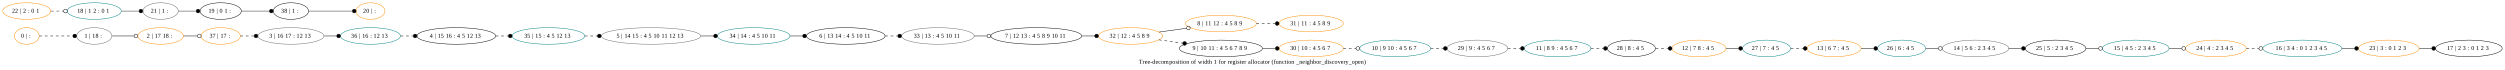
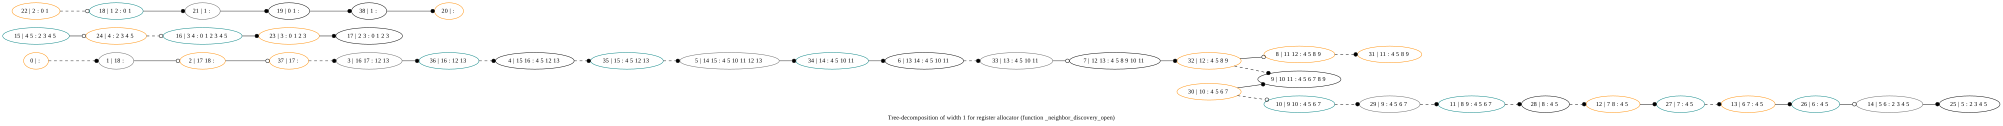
(1269, 48) -> (1249, 86)
(2092, 48) -> none
